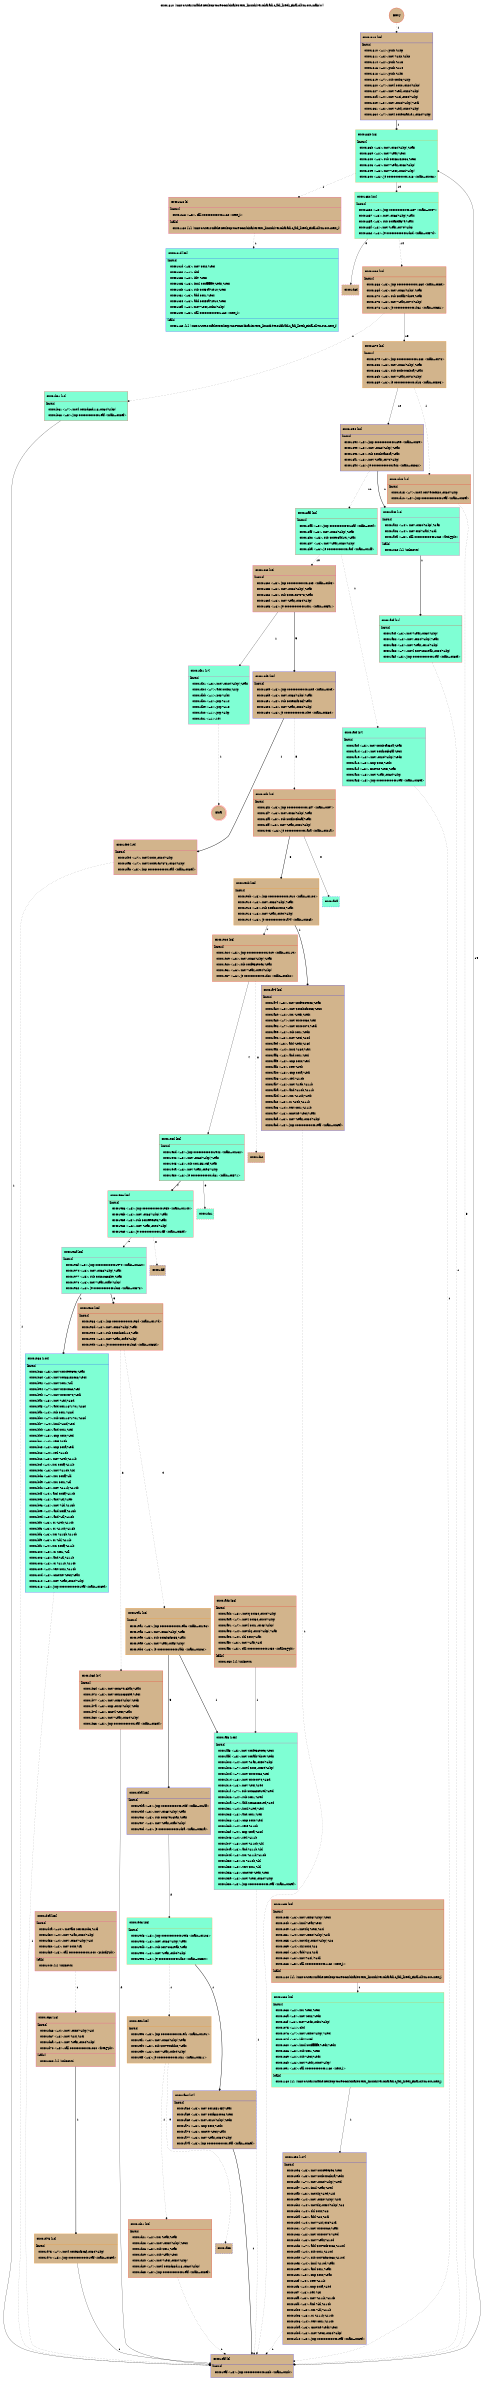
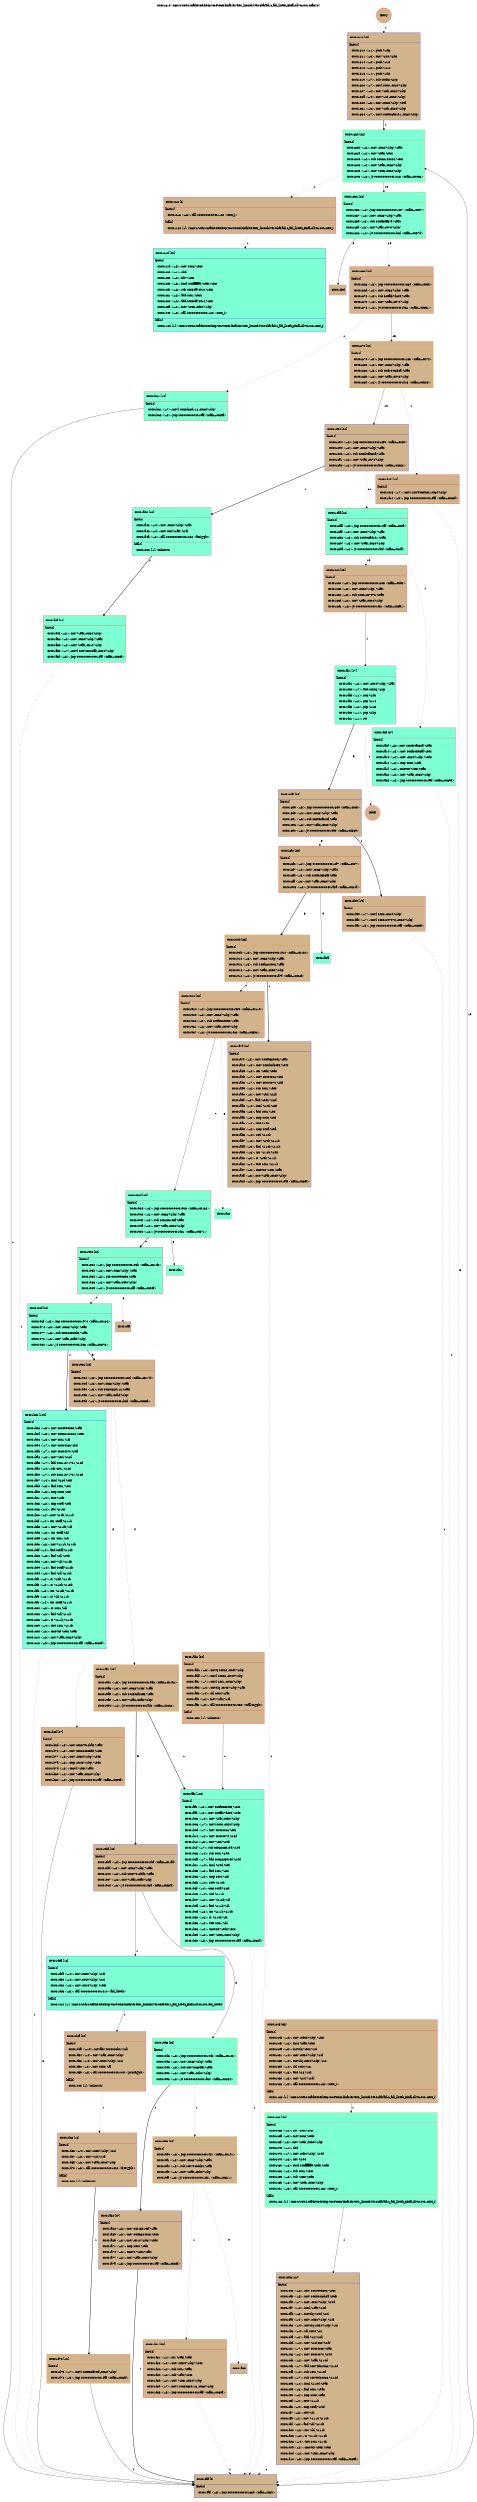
(294, 641) -> (342, 756)
(256, 1158) -> (223, 1214)
none -> (135, 1983)
